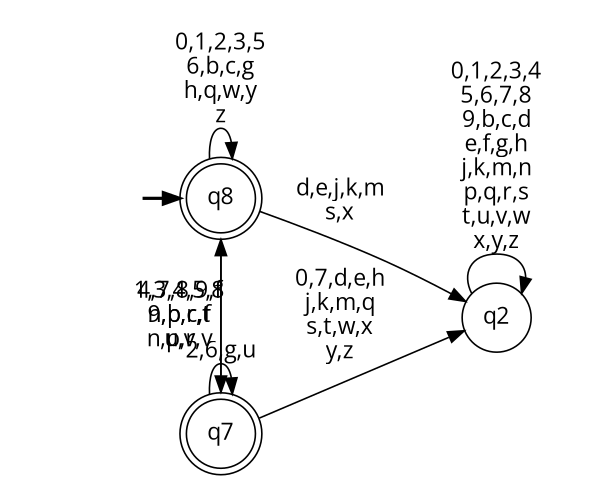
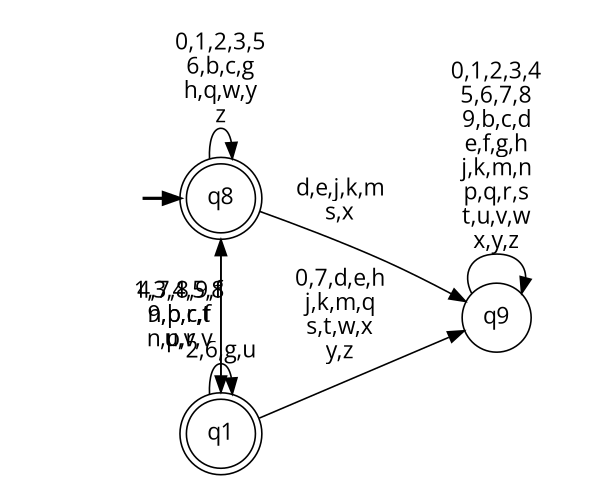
(497, 318) -> (497, 318)
(221, 434) -> (221, 434)
